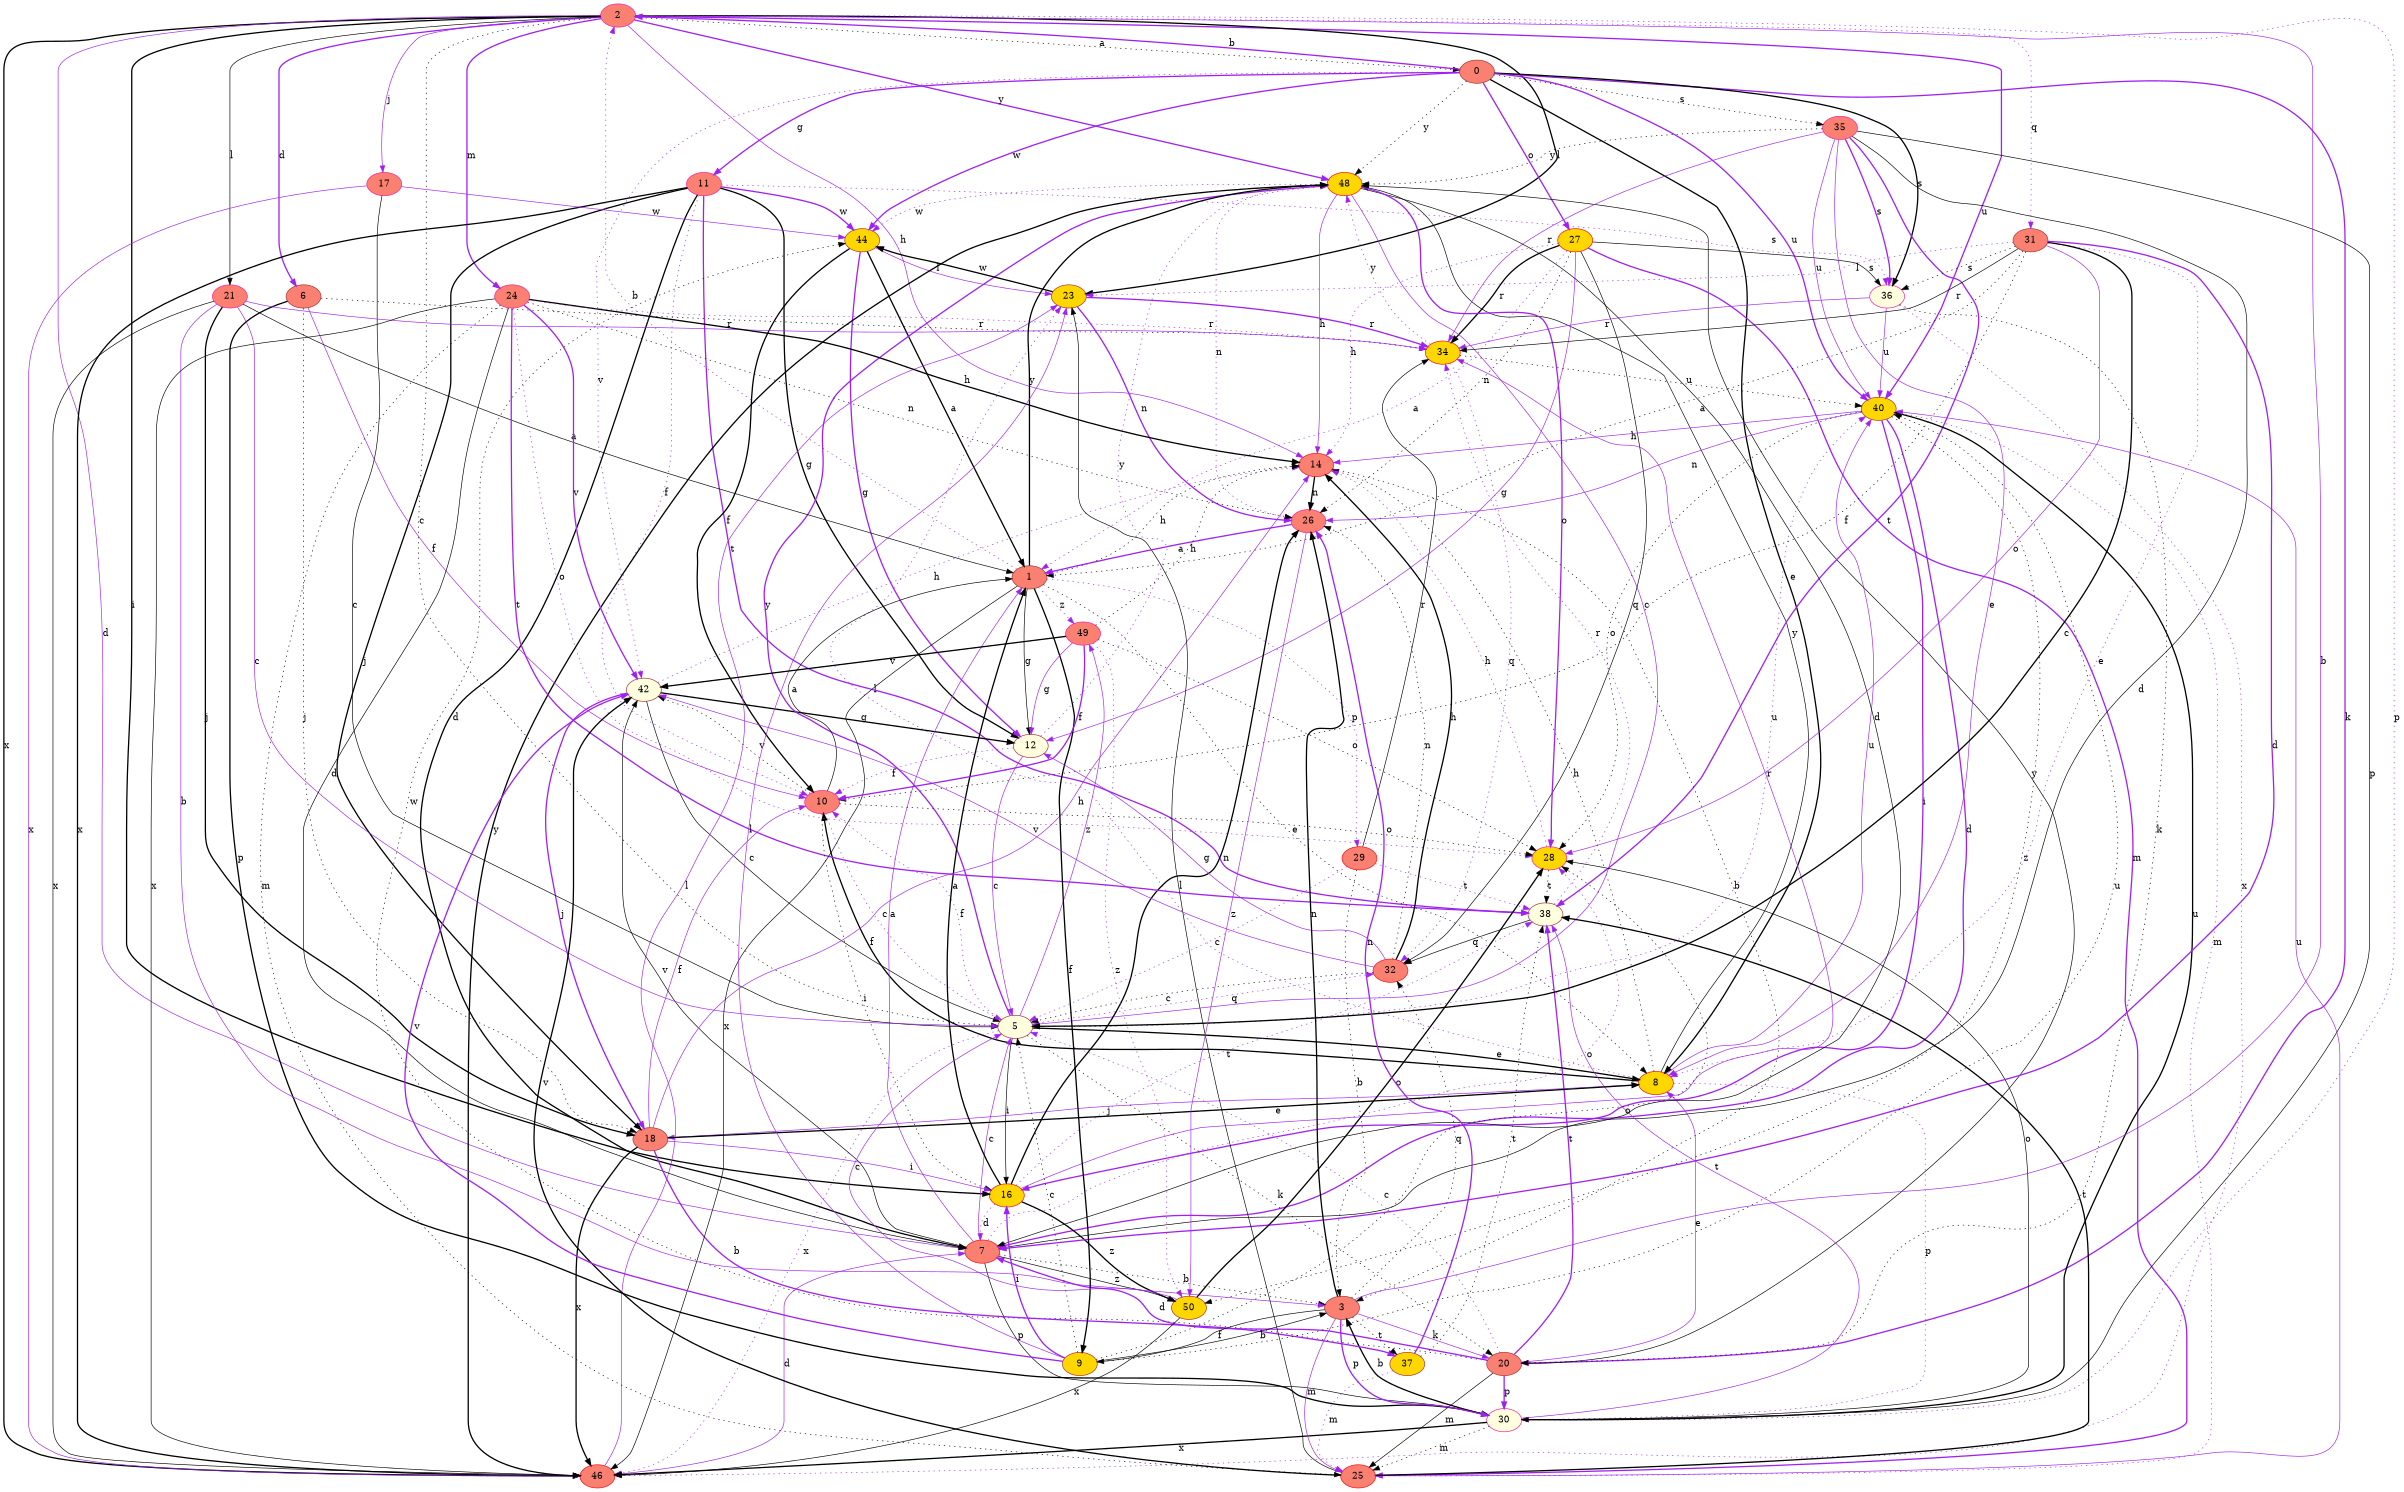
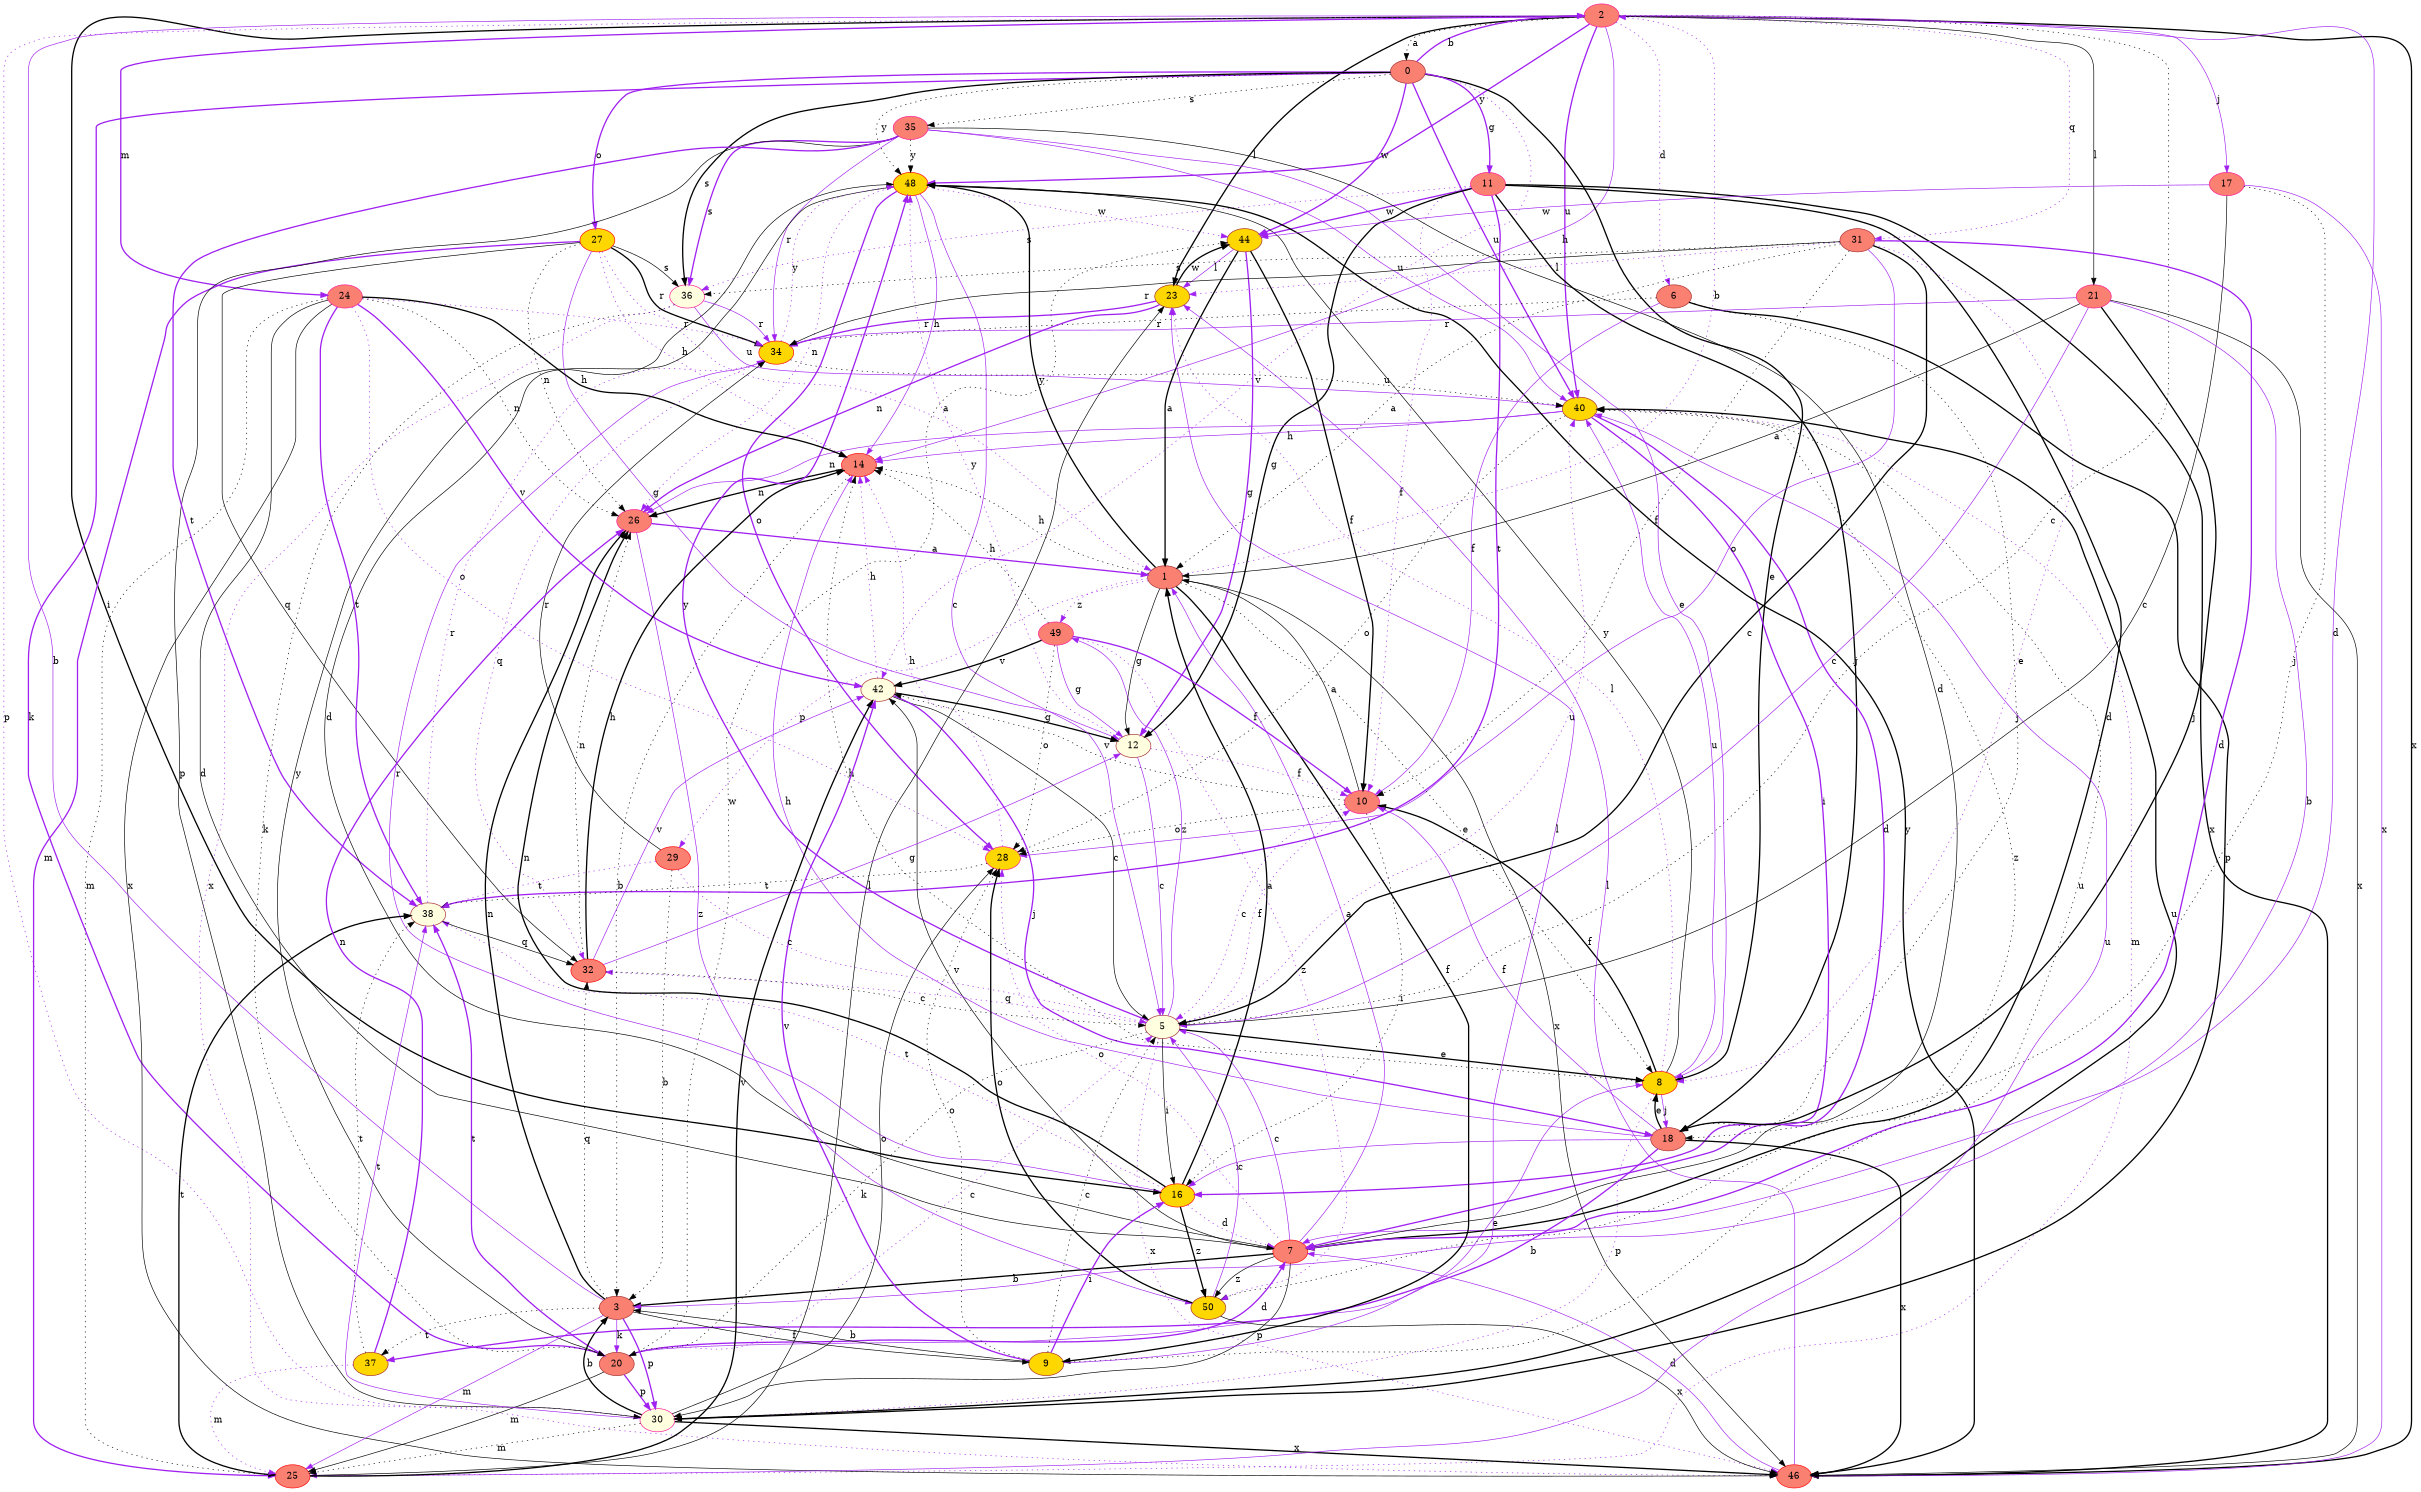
(331, 47) -> (1660, 141)
none -> (2248, 809)
(1159, 1279) -> (957, 1280)
